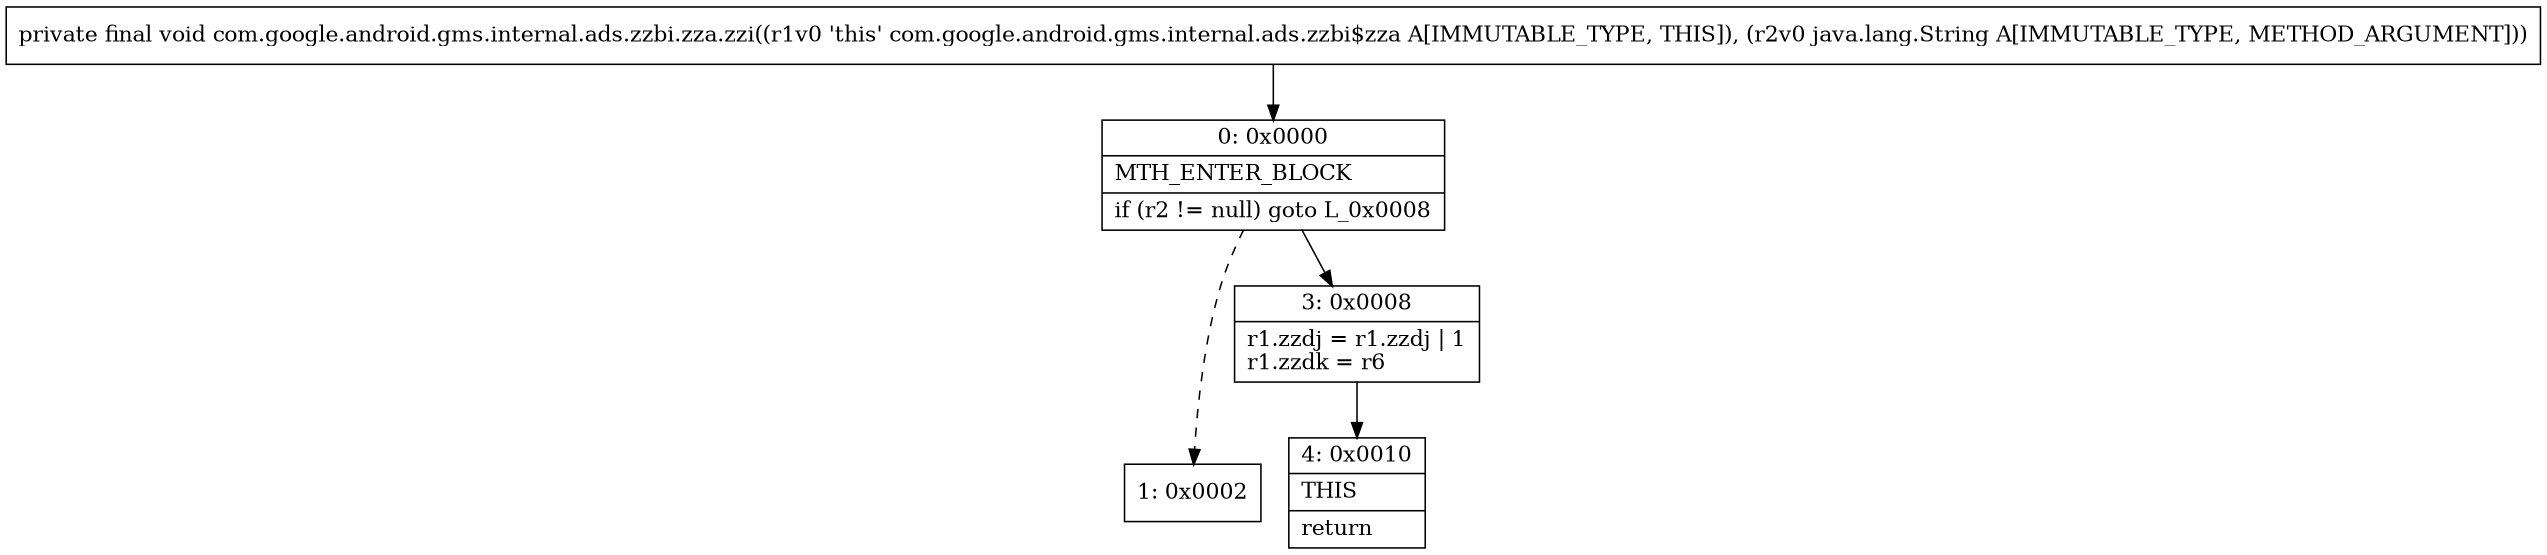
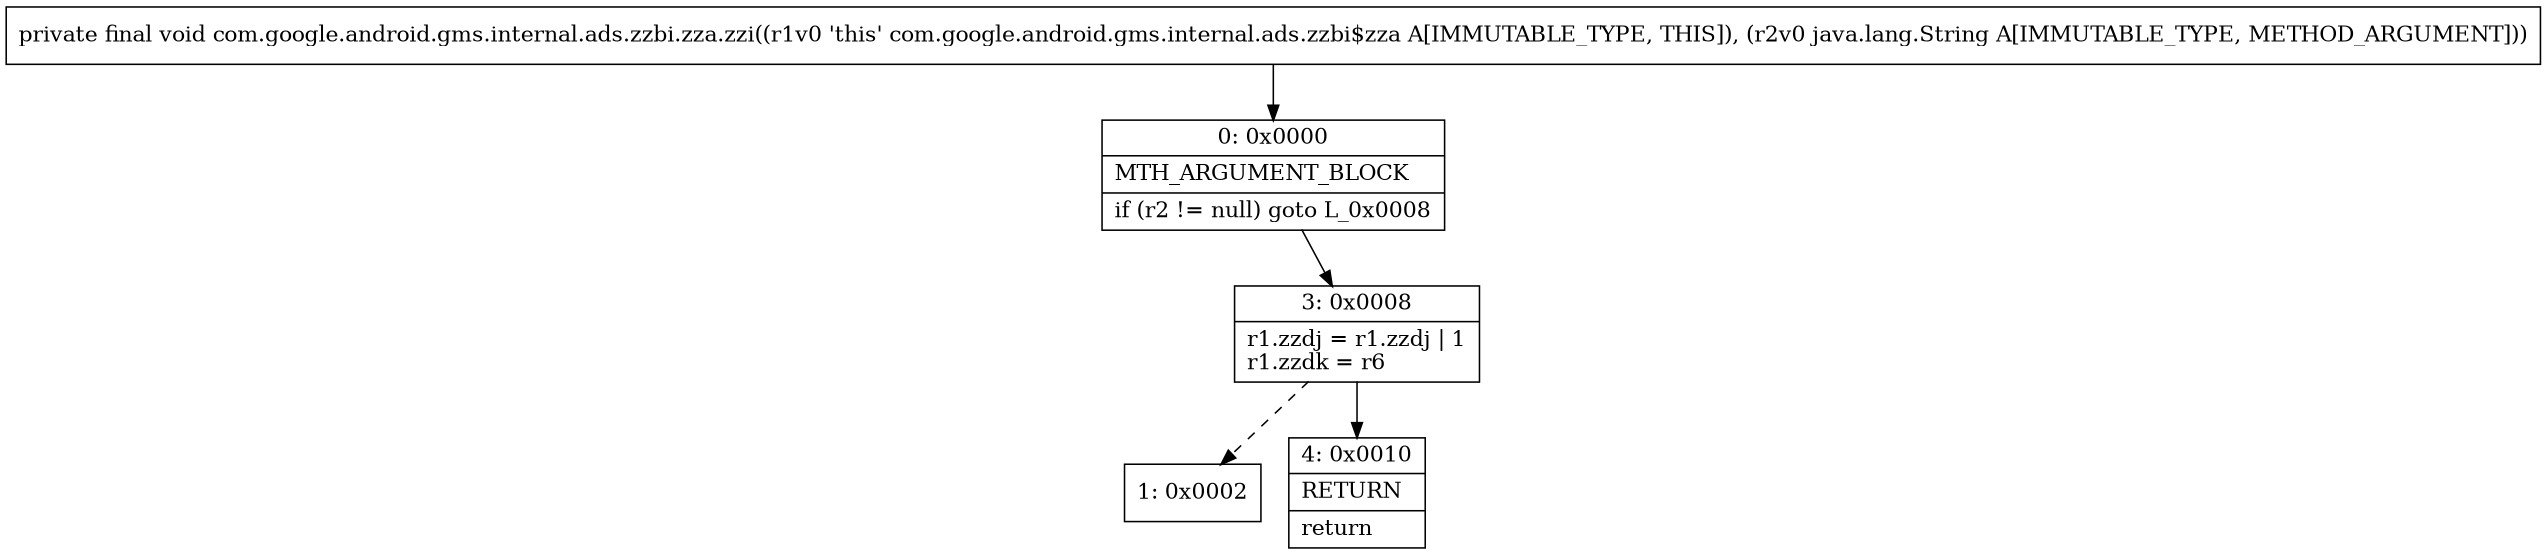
(1234, 174) -> (1262, 174)
(1208, 337) -> (1270, 418)
(1330, 491) -> (1352, 491)
